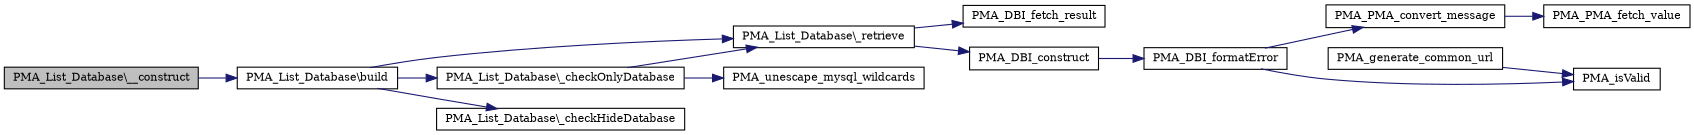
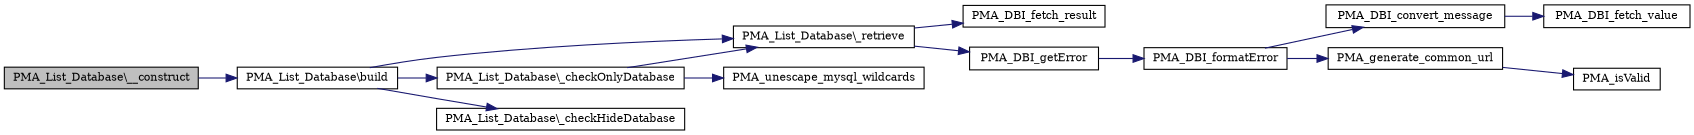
(1415, 16) -> (1415, 16)
(1617, 16) -> (1617, 16)
(1034, 58) -> (1034, 58)
(1411, 84) -> (1302, 58)
